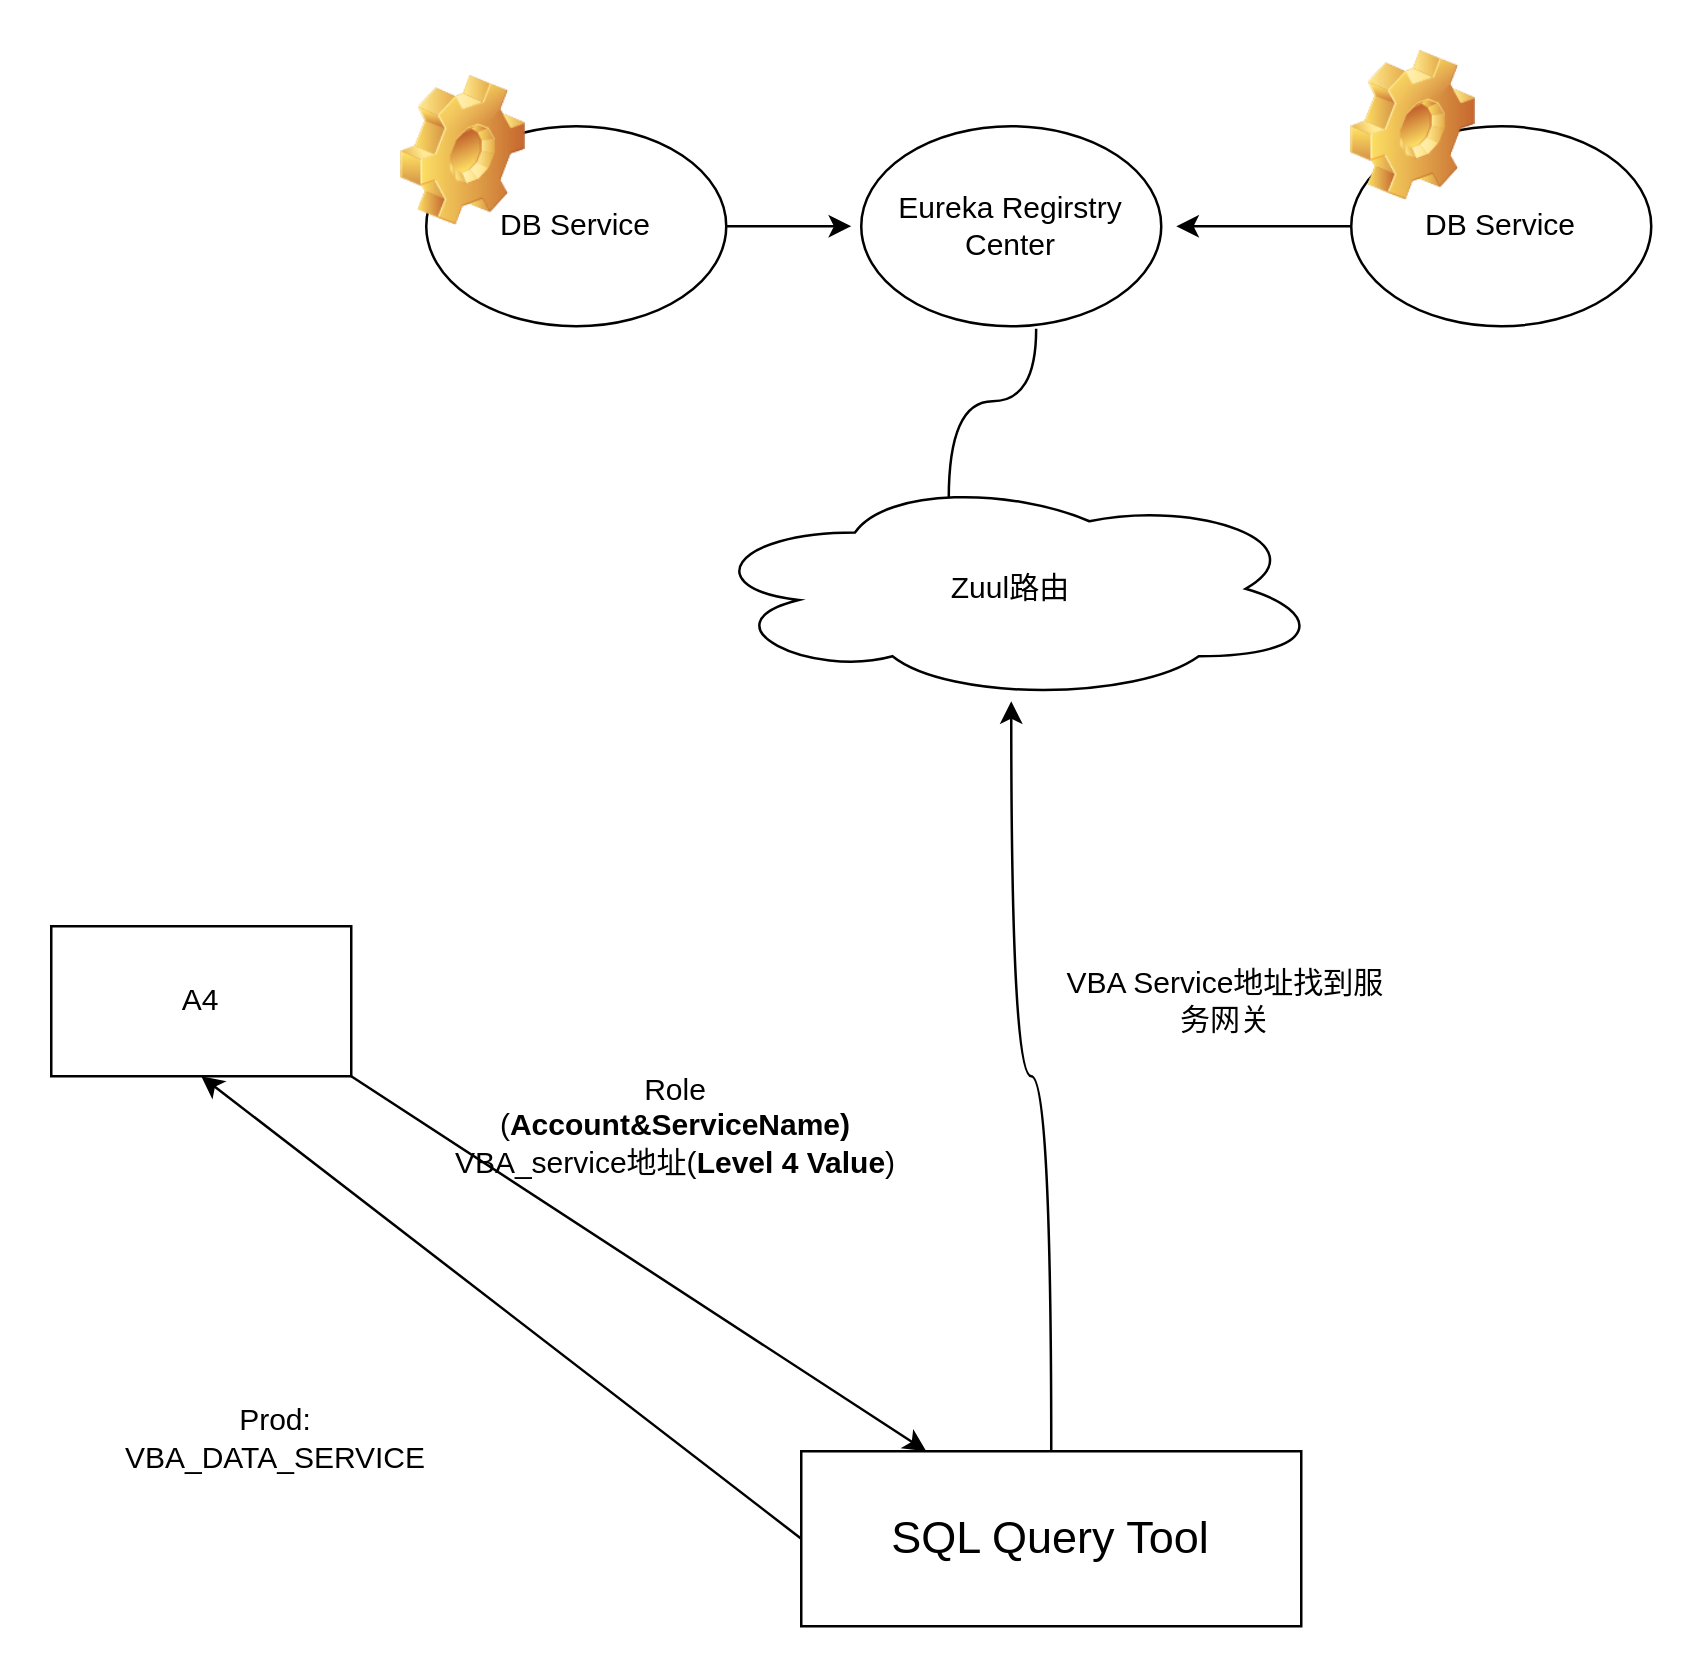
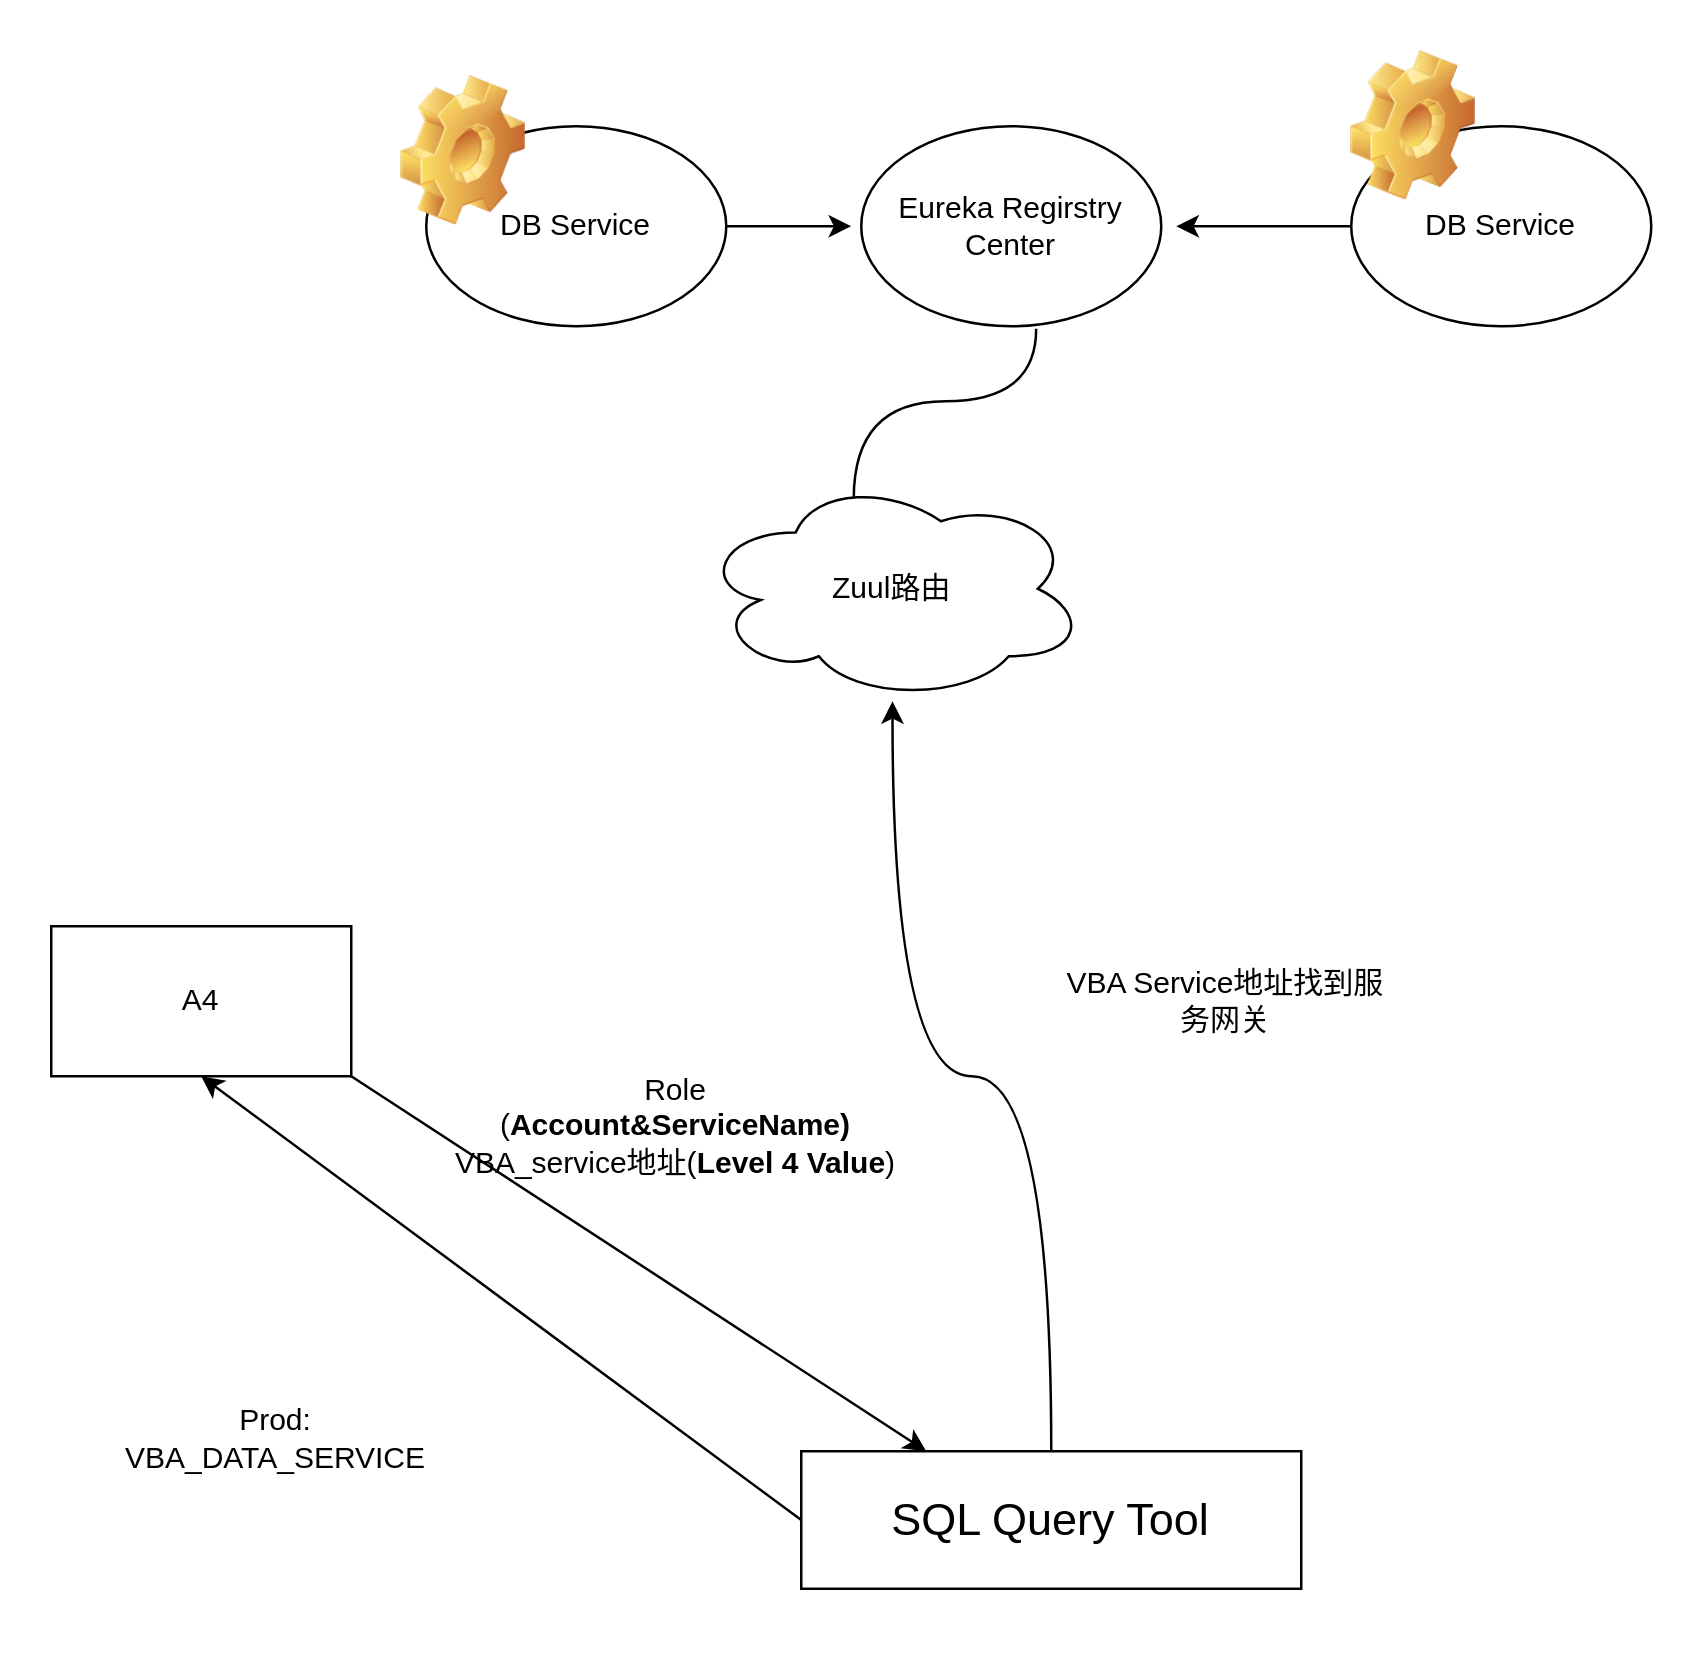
(1011, 589) -> (893, 589)
(1051, 1539) -> (1051, 1520)
